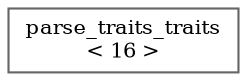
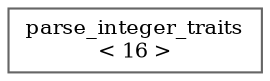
(123, 40) -> (135, 40)
